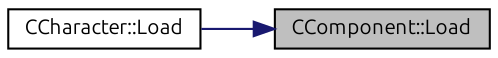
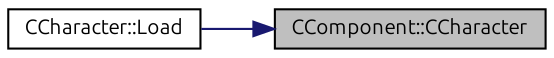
(382, 29) -> (410, 29)
